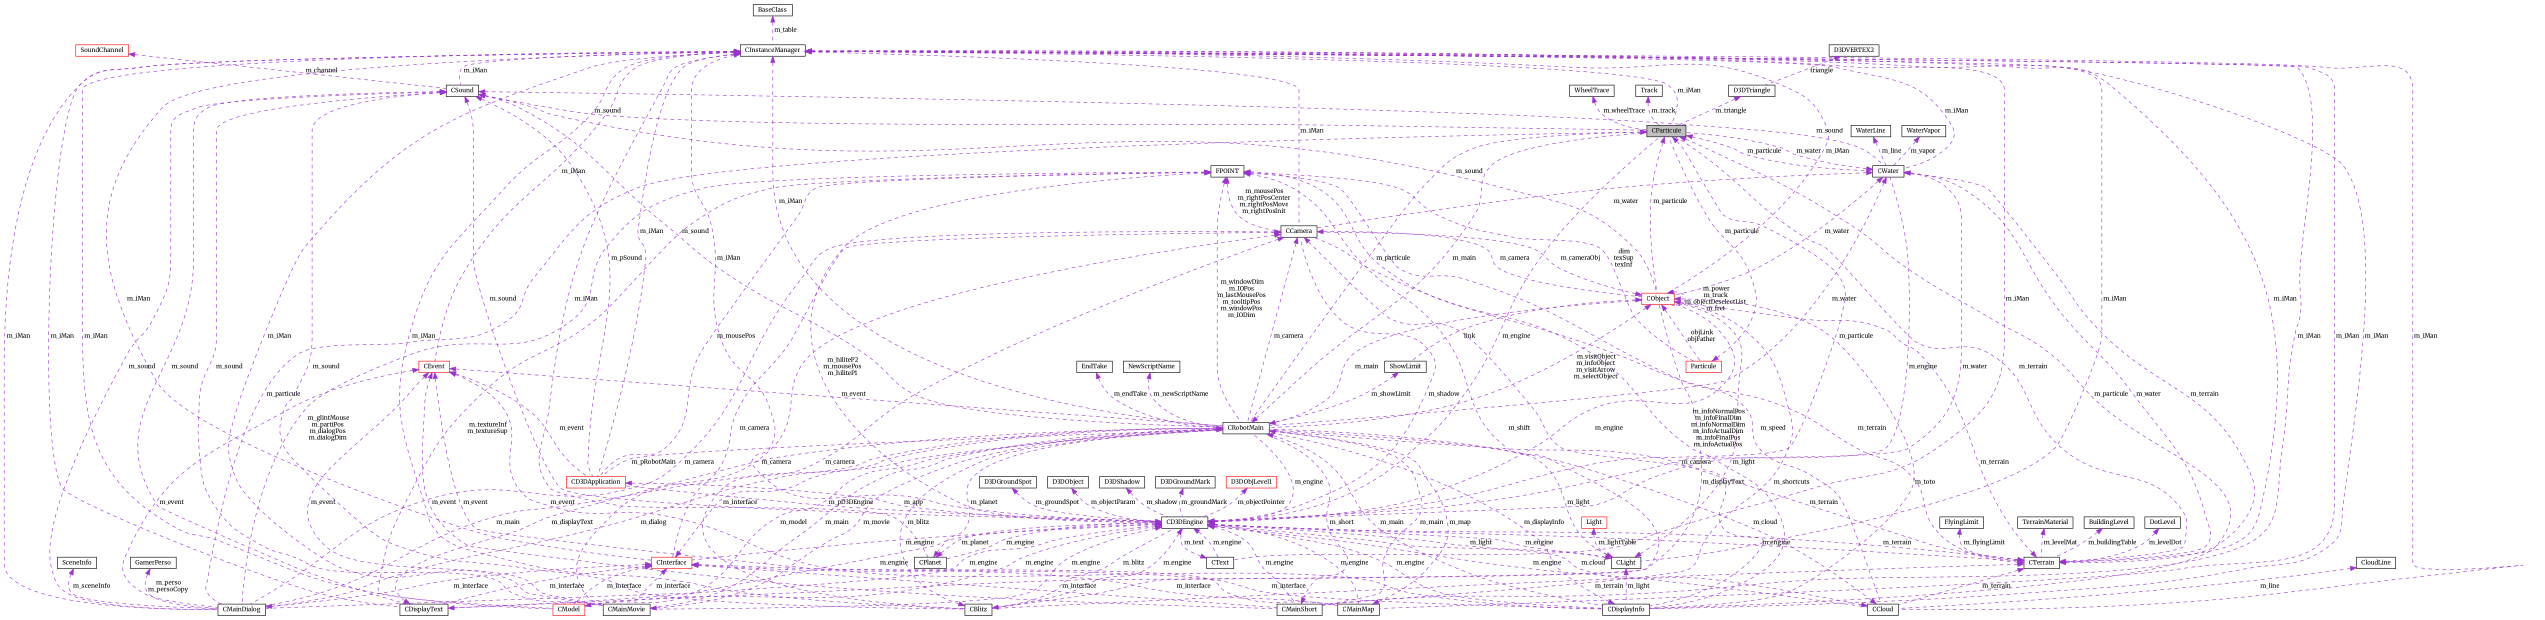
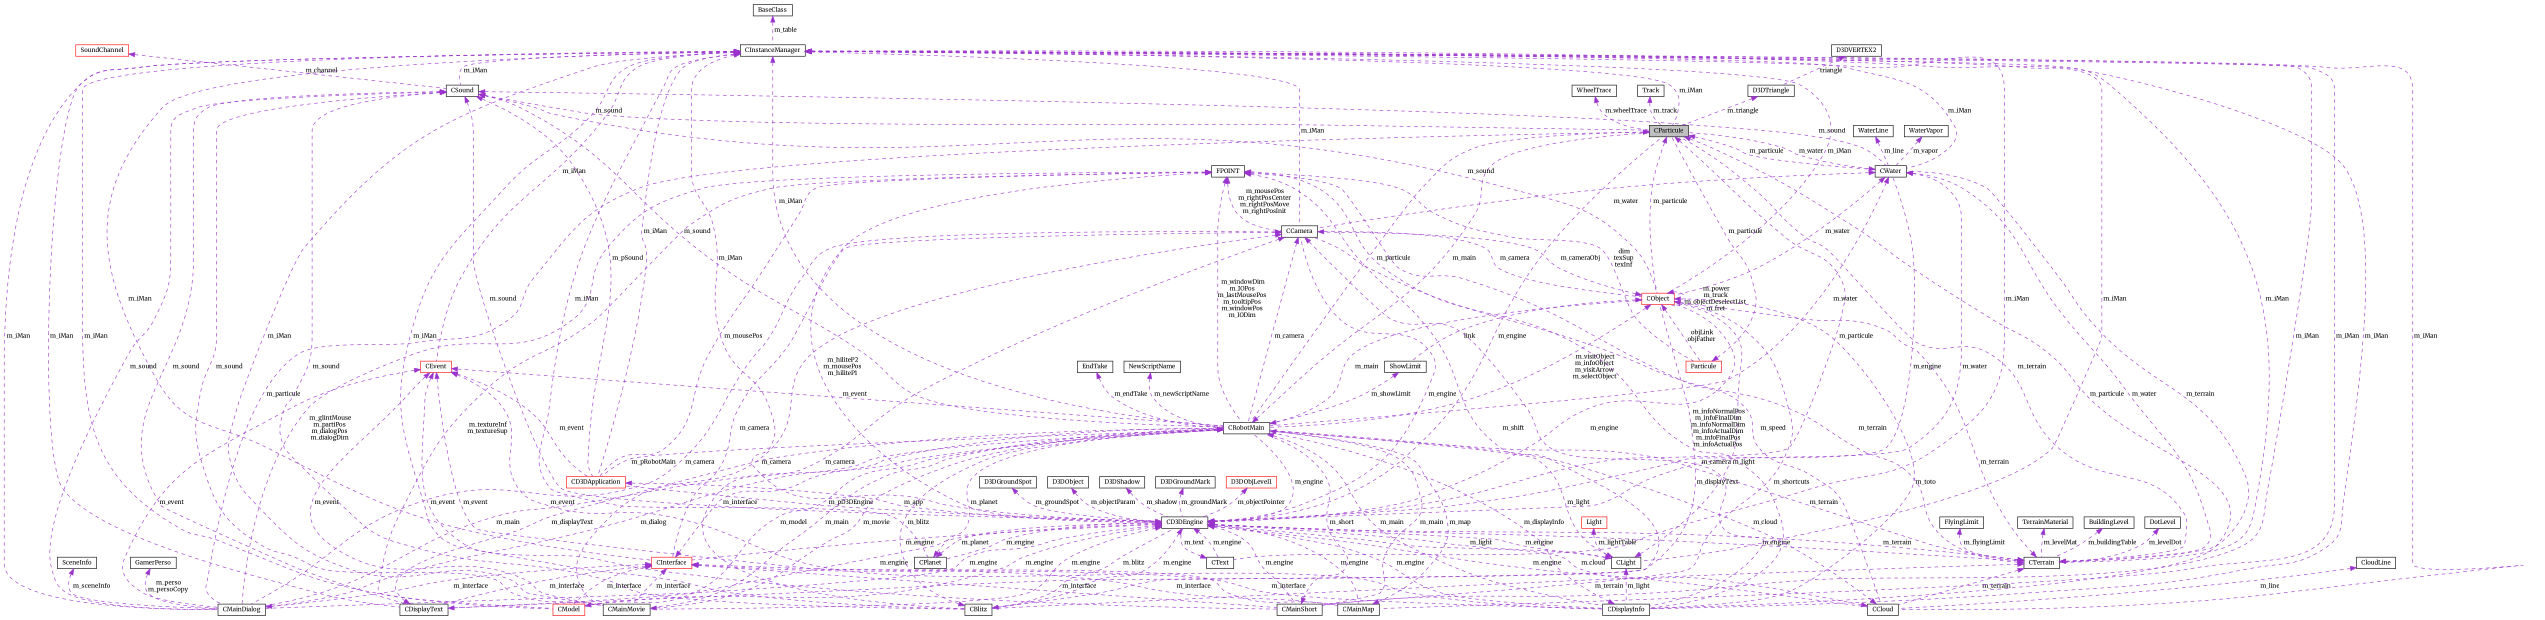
(1443, 394) -> (1442, 394)
